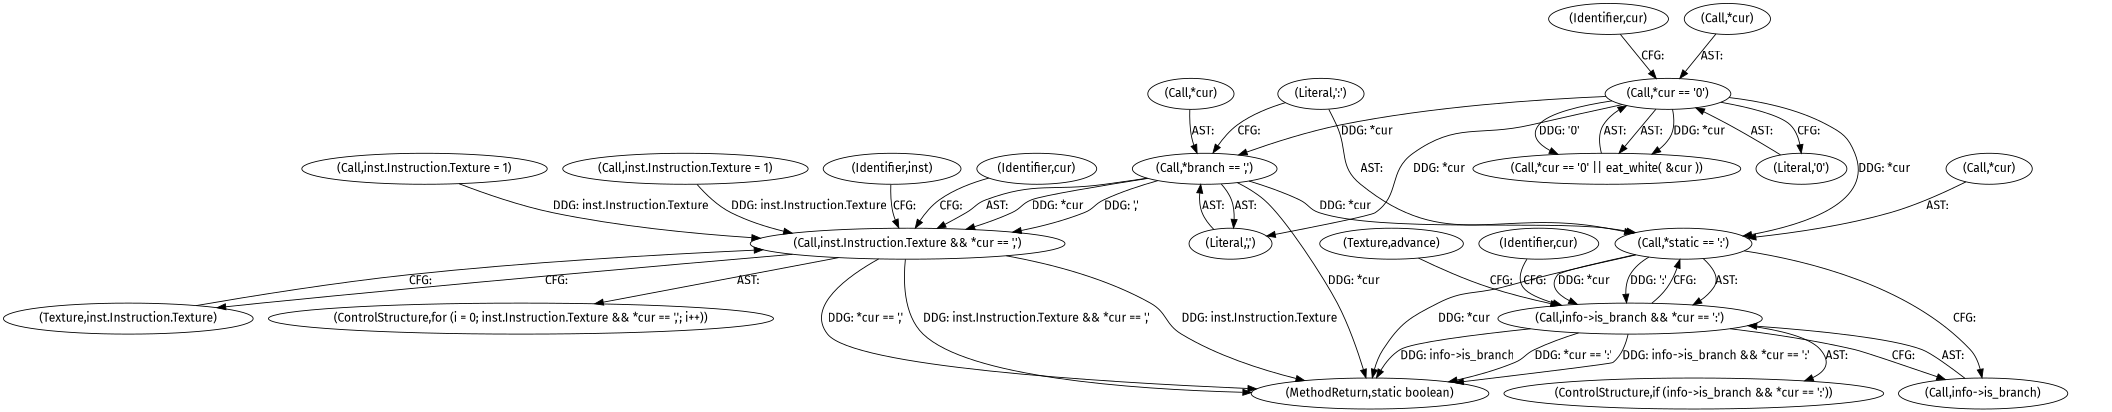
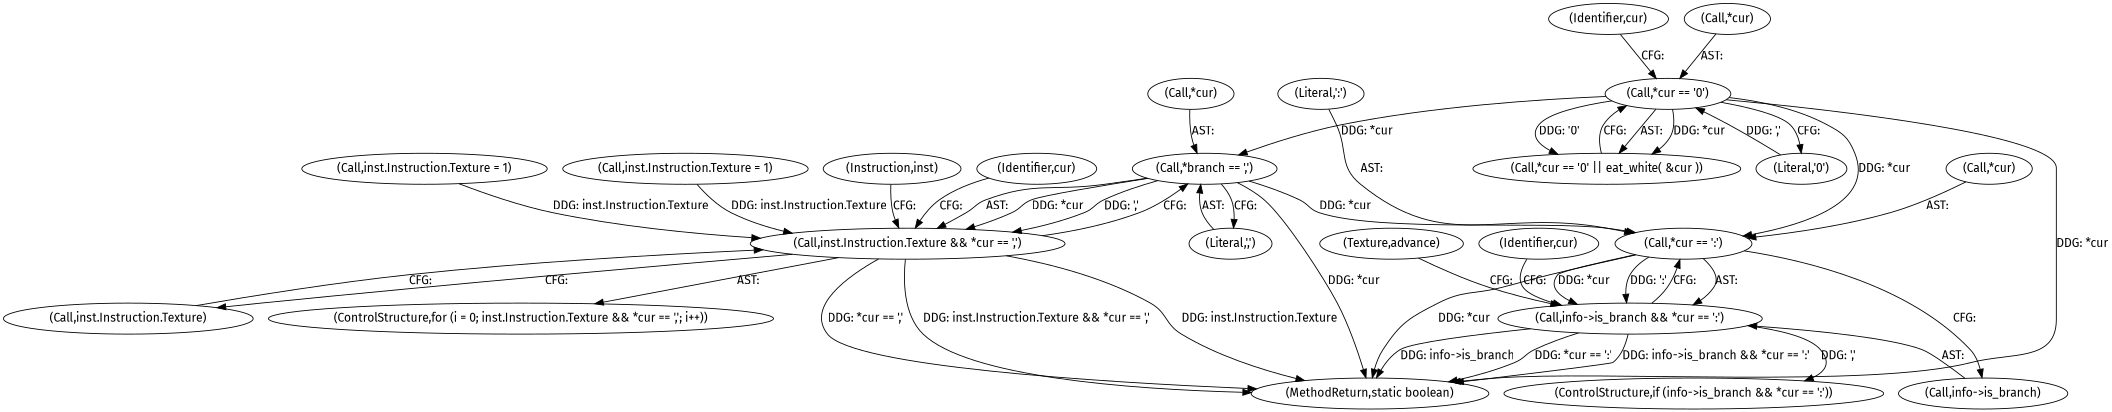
(1248, 118) -> (1115, 221)
(1617, 131) -> (1617, 131)
(1764, 131) -> (1764, 131)
(1431, 142) -> (2015, 356)
(892, 169) -> (892, 169)
(1247, 206) -> (1247, 206)
(1683, 244) -> (1683, 244)
(128, 319) -> (128, 319)
(1835, 345) -> none
(1838, 356) -> (1838, 356)
